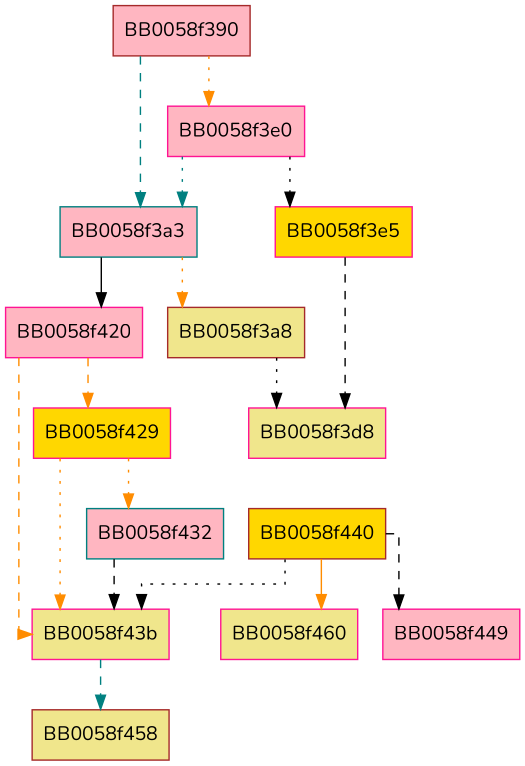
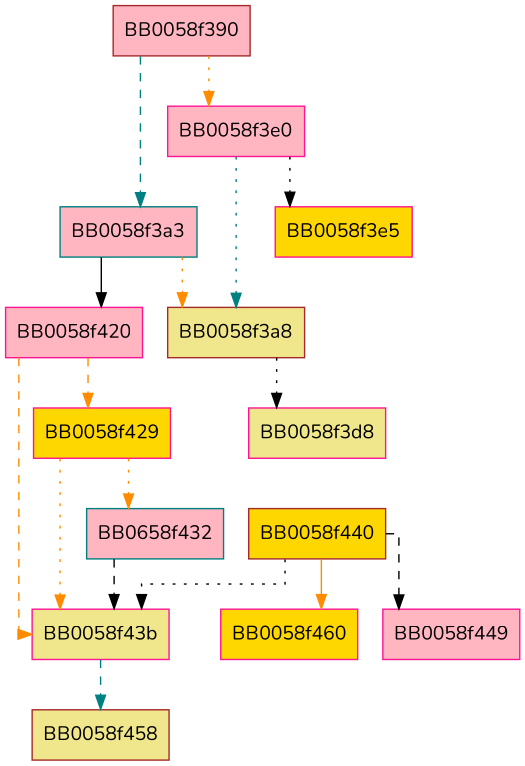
(182, 174) -> (236, 225)
(345, 326) -> none
(155, 534) -> (155, 534)
(289, 634) -> (289, 634)
